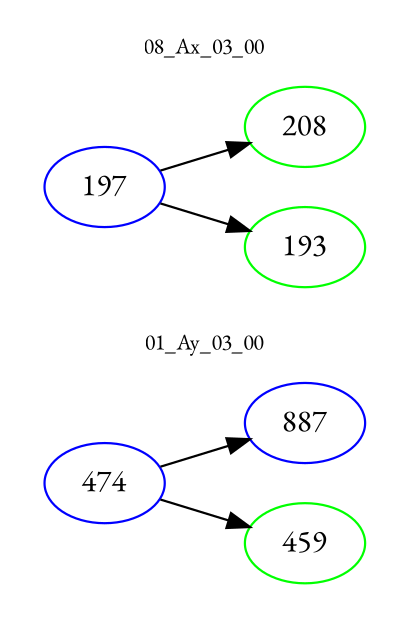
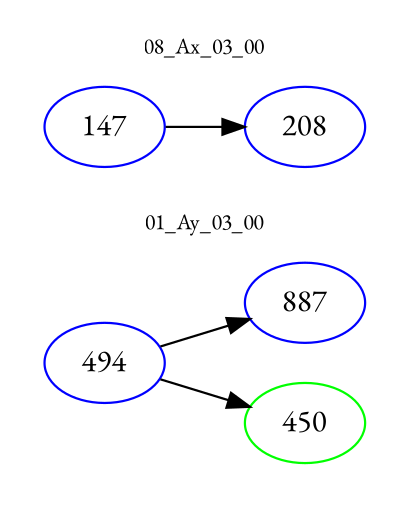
(305, 127) -> (305, 127)
(105, 187) -> (105, 127)
(305, 247) -> none
(105, 483) -> (105, 363)
(305, 543) -> (305, 423)
